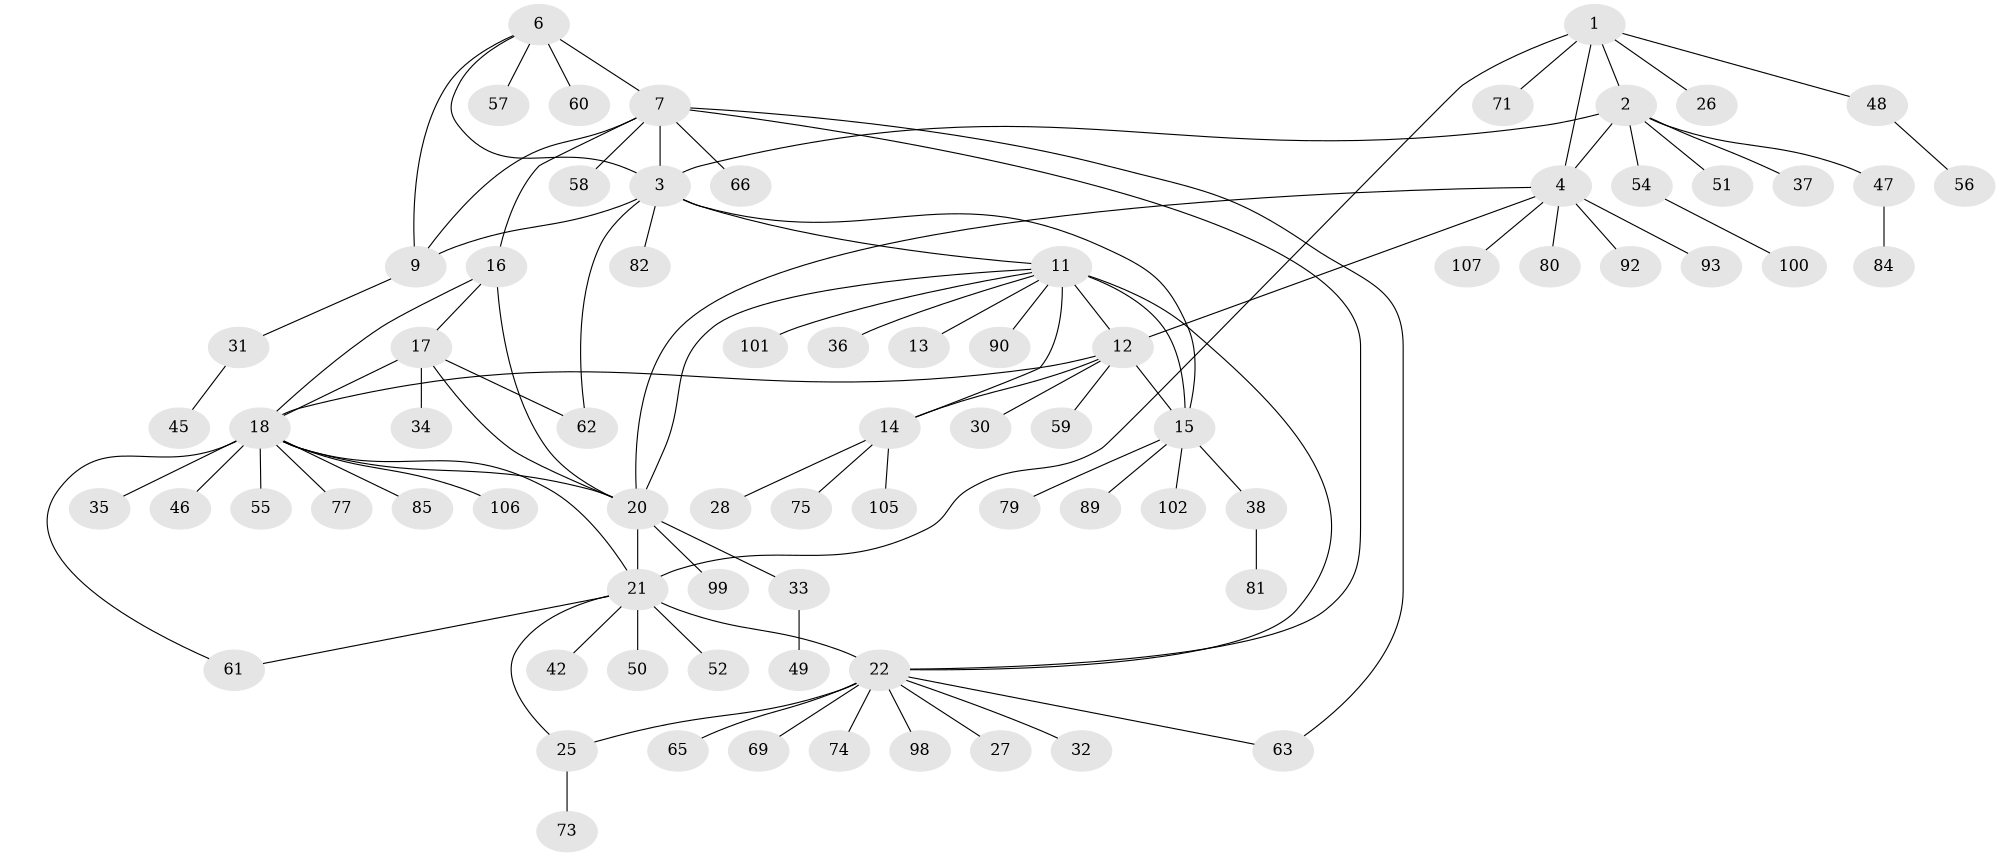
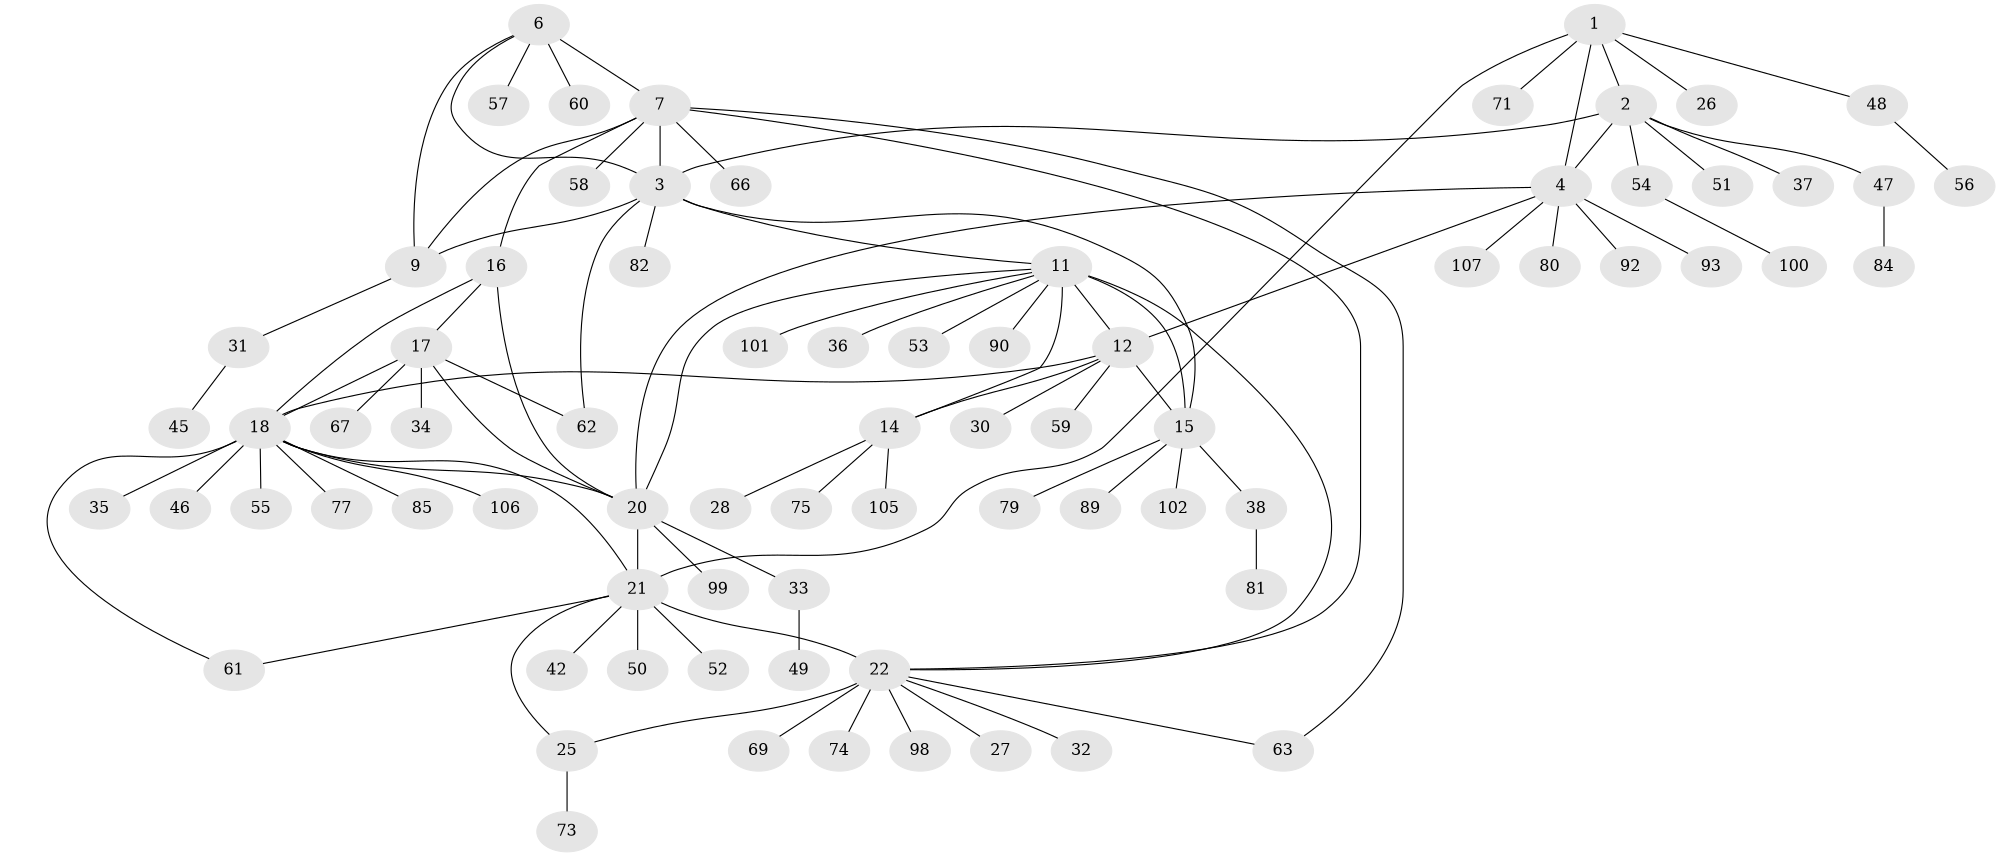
(919, 347) -> (919, 347)
none -> (341, 428)
(678, 751) -> none
